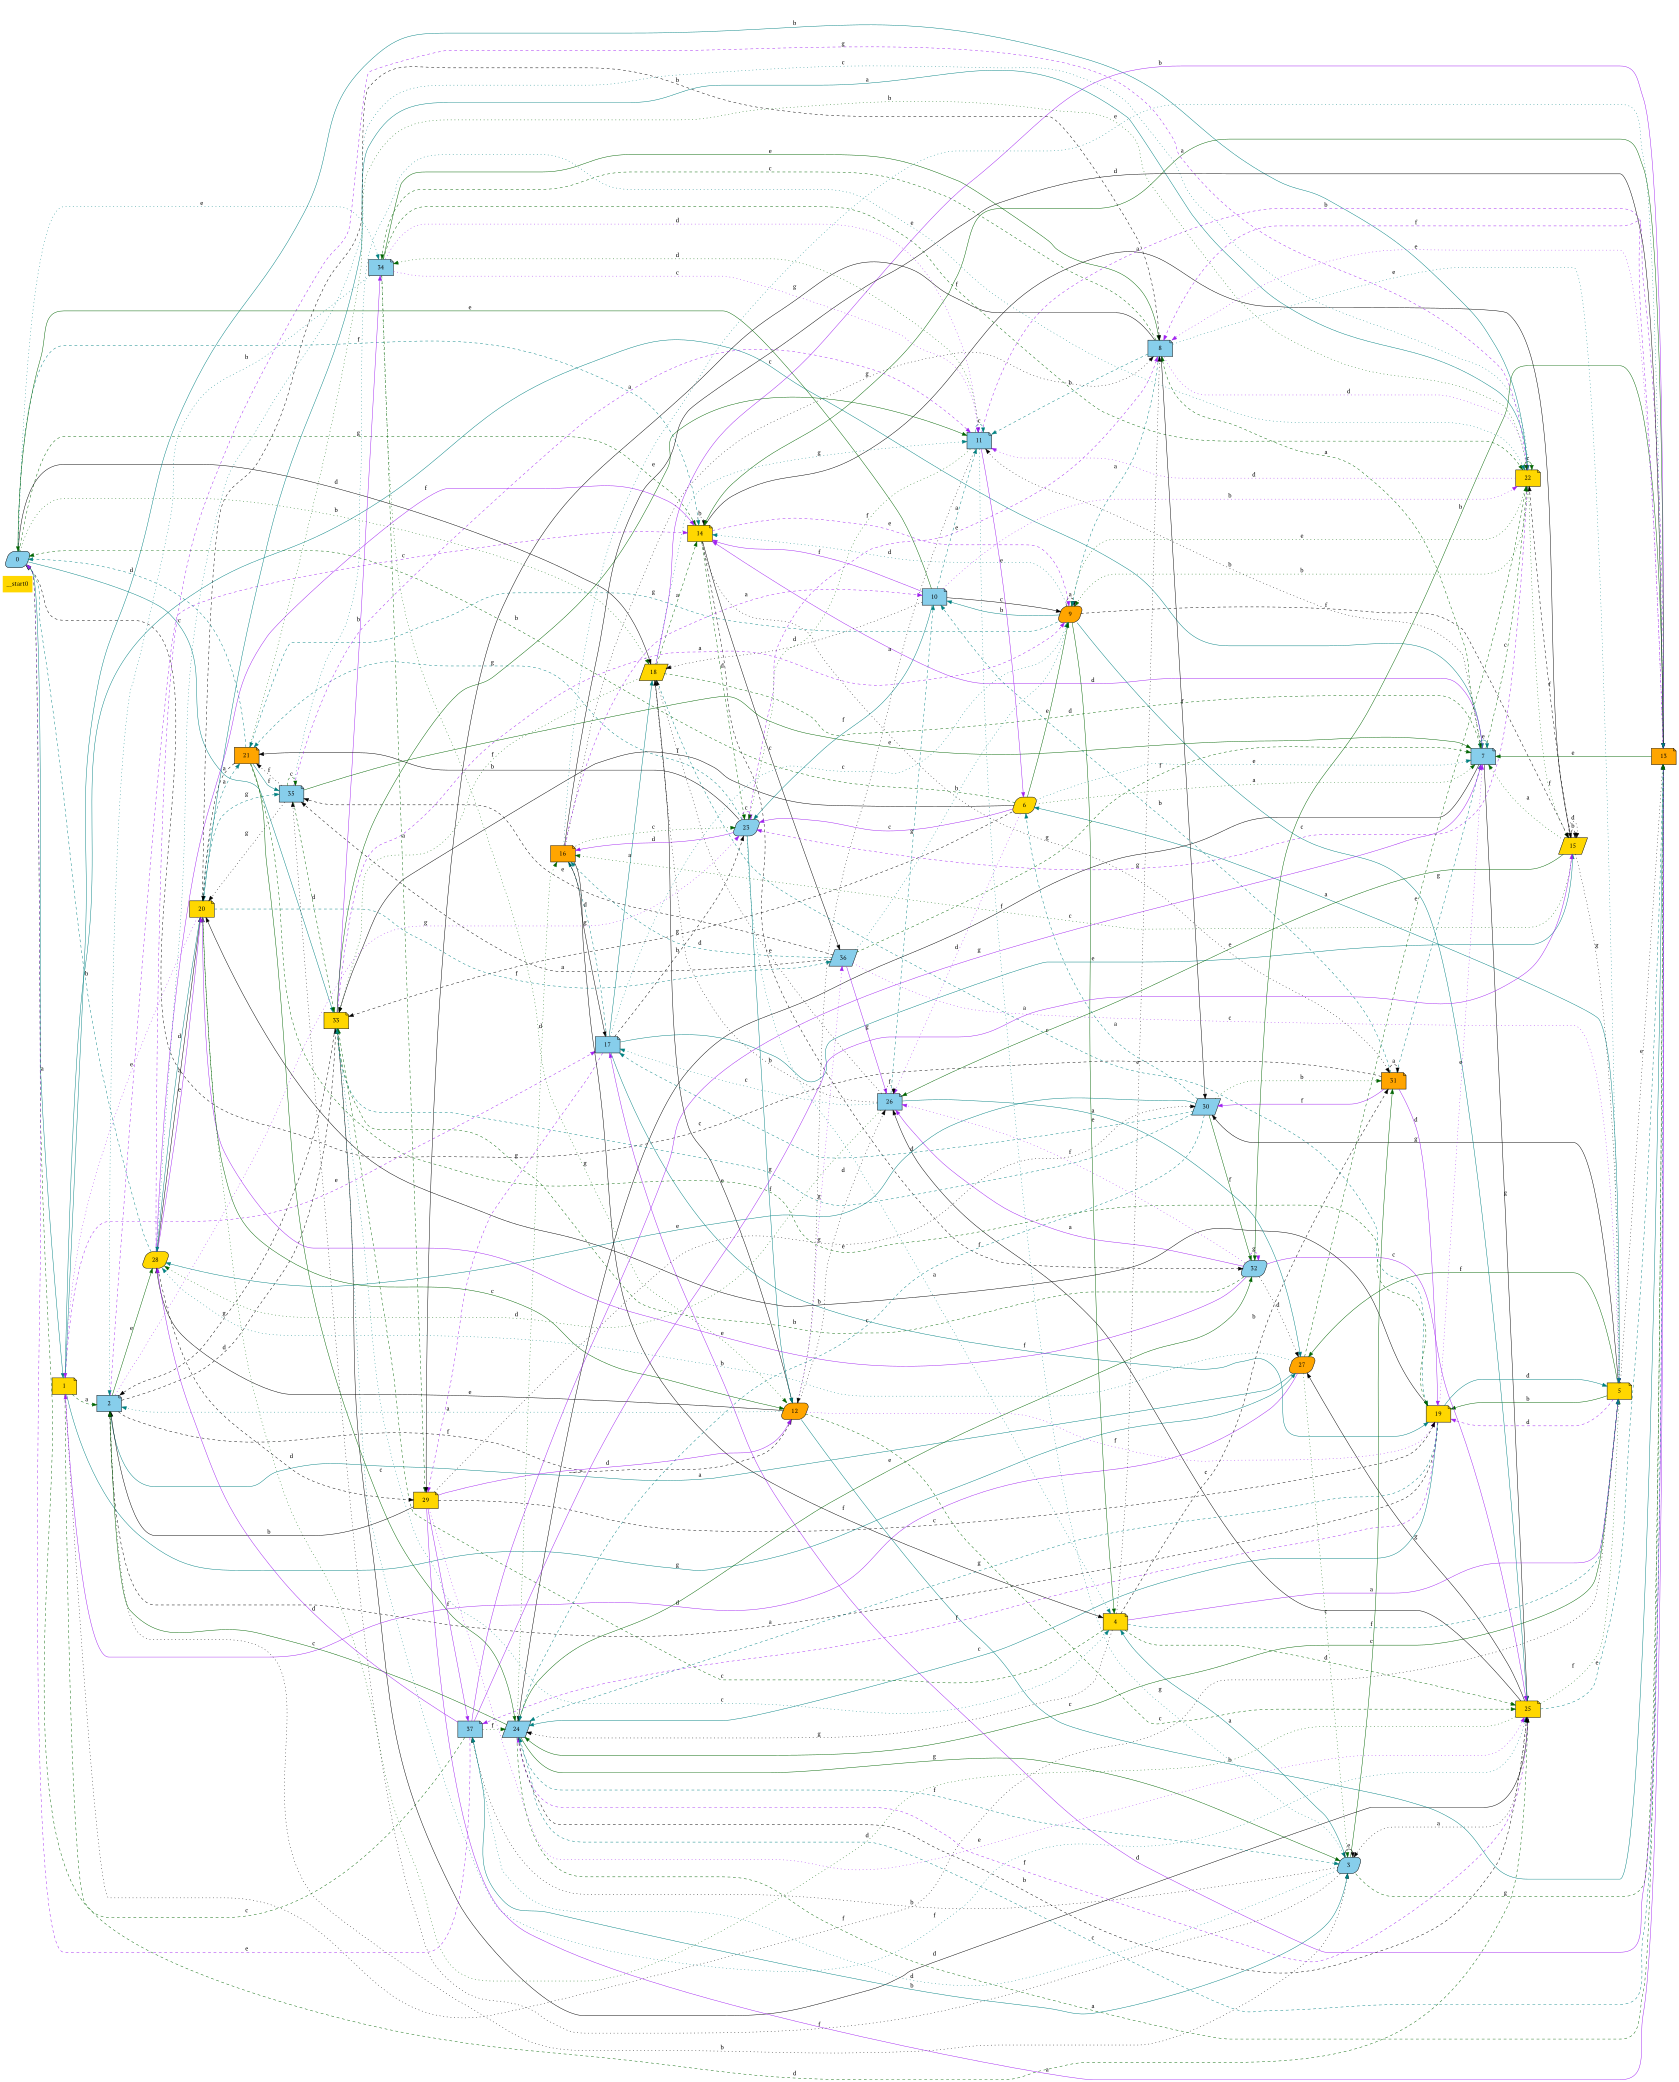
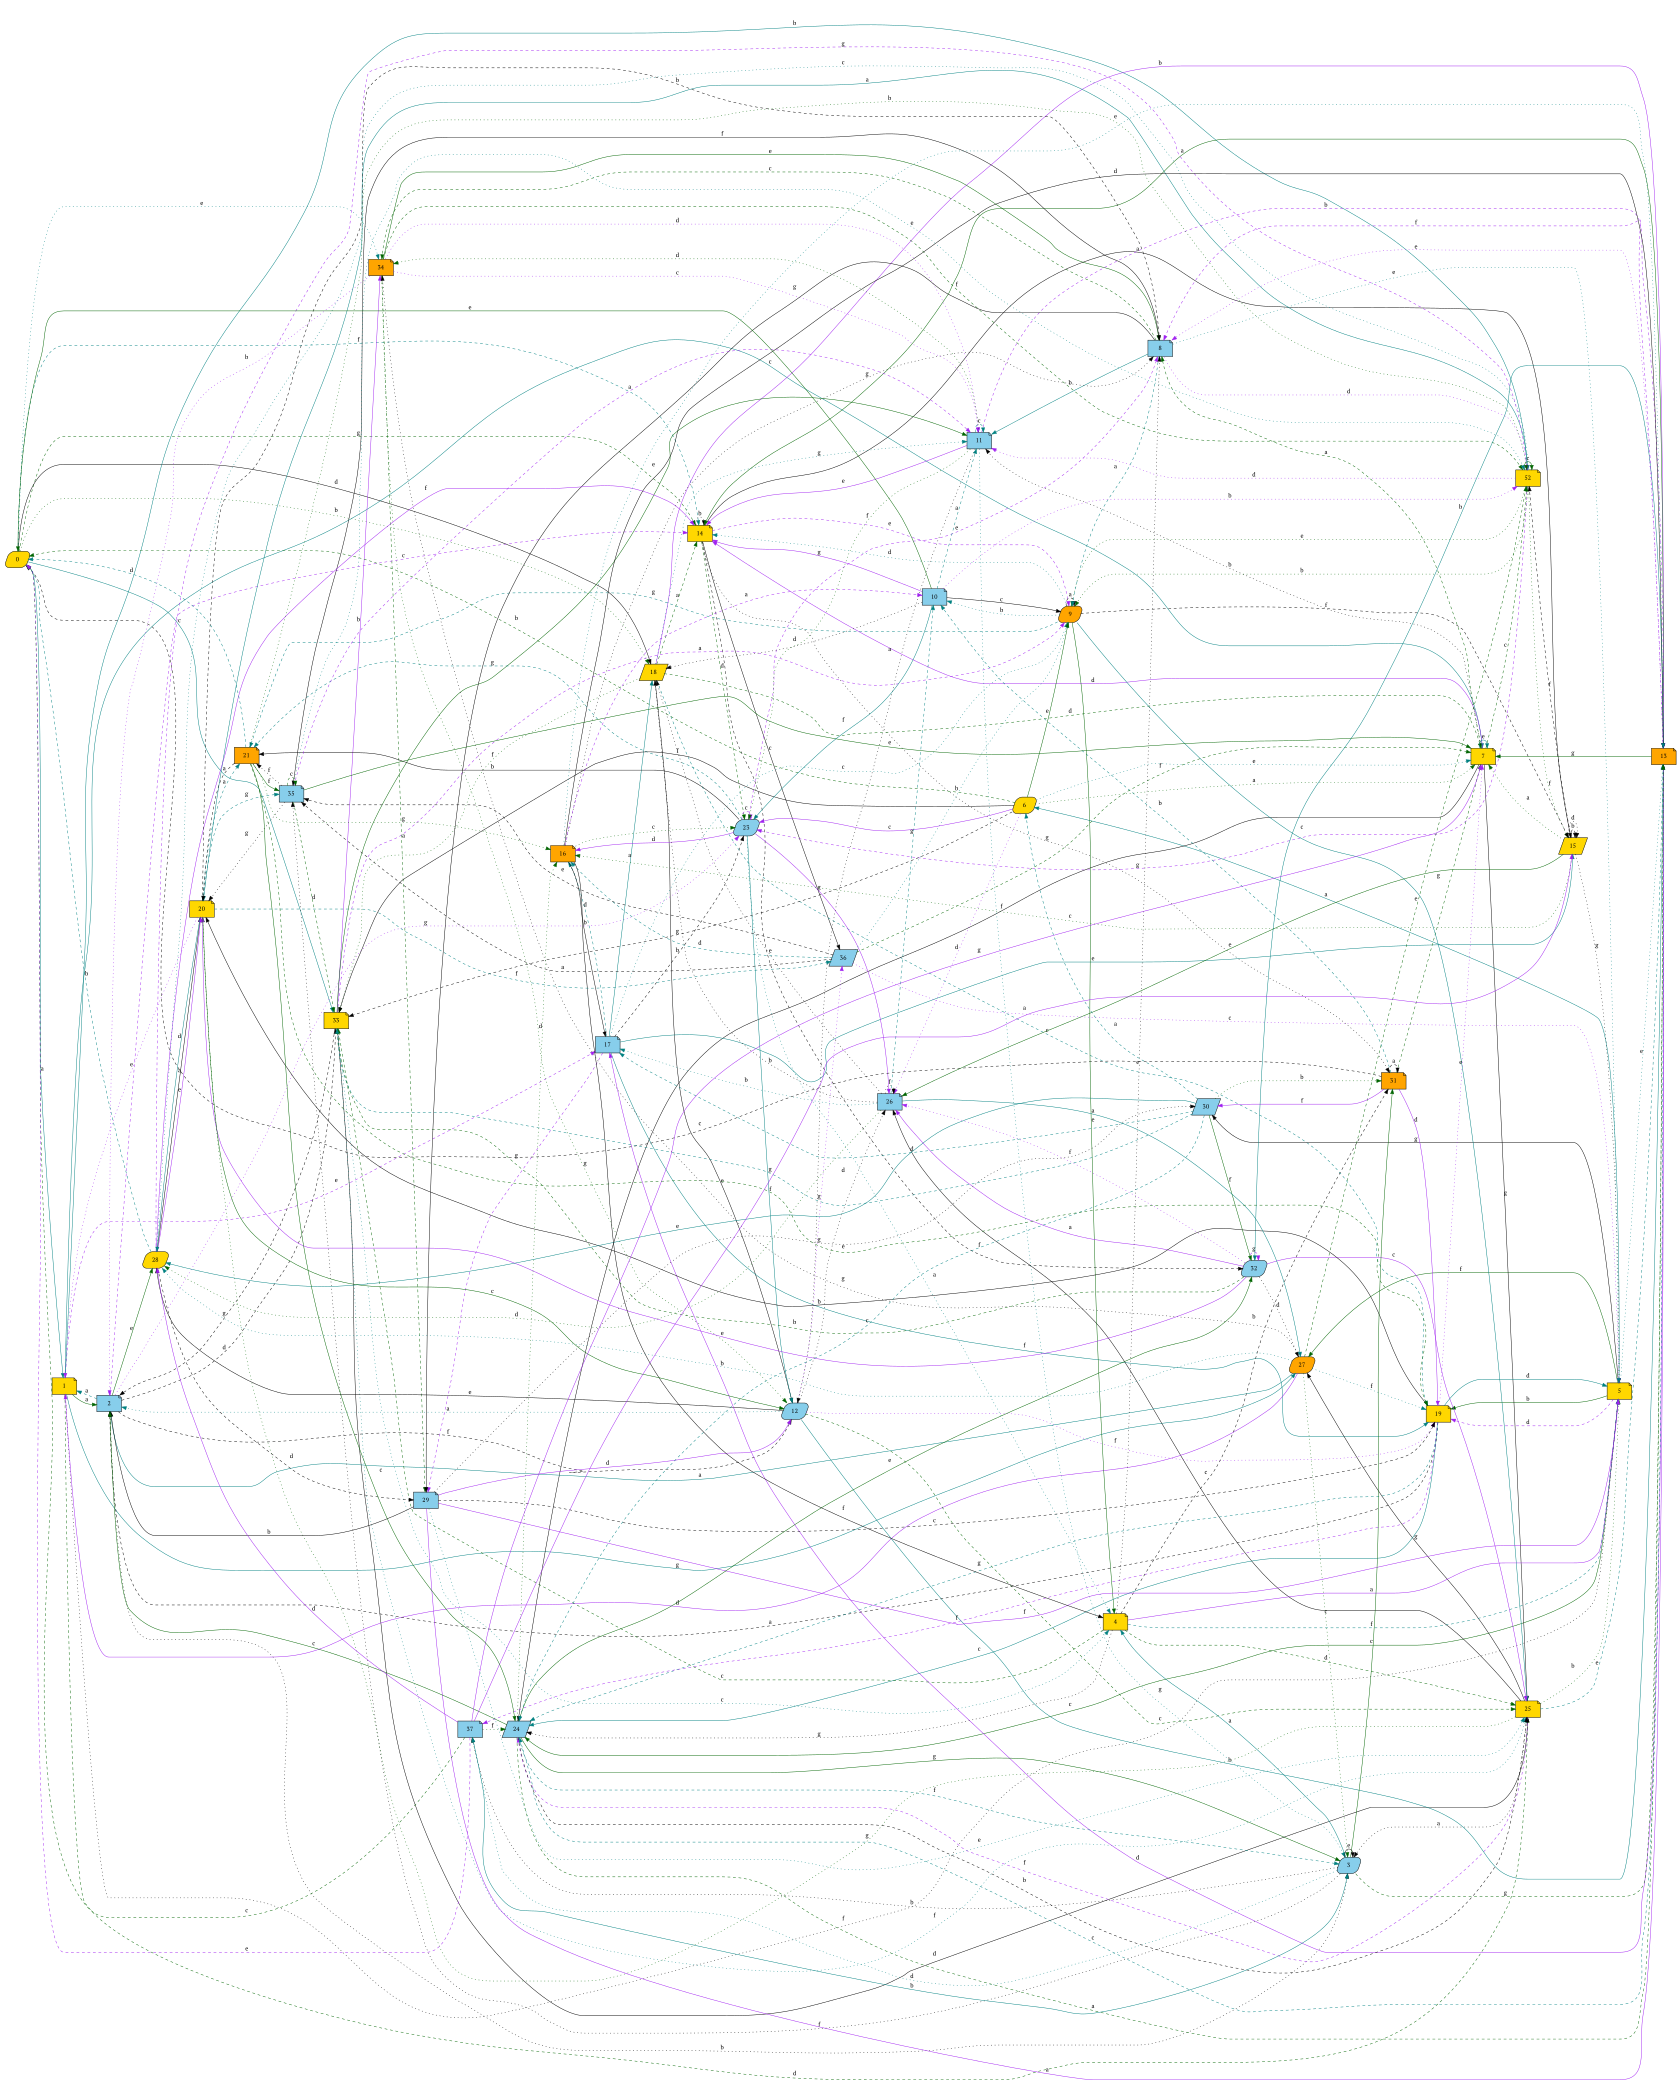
(381, 267) -> (381, 267)
(1068, 394) -> (1068, 394)
(1528, 478) -> (1528, 478)
(819, 552) -> (819, 552)
(18, 559) -> (18, 559)
(1434, 577) -> (1434, 577)
(18, 584) -> none
(1002, 614) -> (1005, 614)
(1007, 620) -> (839, 489)
(1183, 725) -> (499, 137)
(1573, 753) -> (1573, 753)
(1483, 756) -> (1483, 756)
(263, 778) -> (267, 785)
(121, 784) -> (121, 784)
none -> (383, 822)
(1439, 921) -> (1439, 921)
(585, 923) -> (585, 923)
none -> (575, 1025)
(867, 1031) -> (856, 943)
(1641, 1076) -> (1641, 1076)
(746, 1080) -> (746, 1080)
none -> (1367, 1388)
none -> (89, 1396)
(81, 1401) -> (81, 1401)
(795, 1411) -> (795, 1411)
(426, 1500) -> (426, 1500)
(449, 1618) -> (1077, 1601)
(1573, 1666) -> (1573, 1666)
(867, 1836) -> (867, 1836)
(865, 1870) -> (865, 1870)
